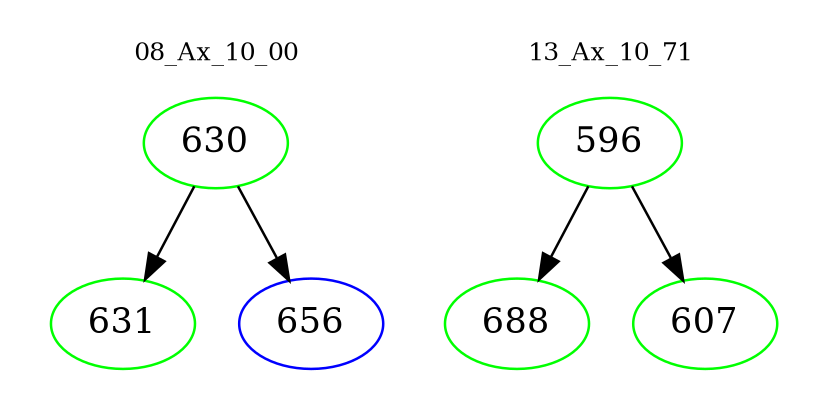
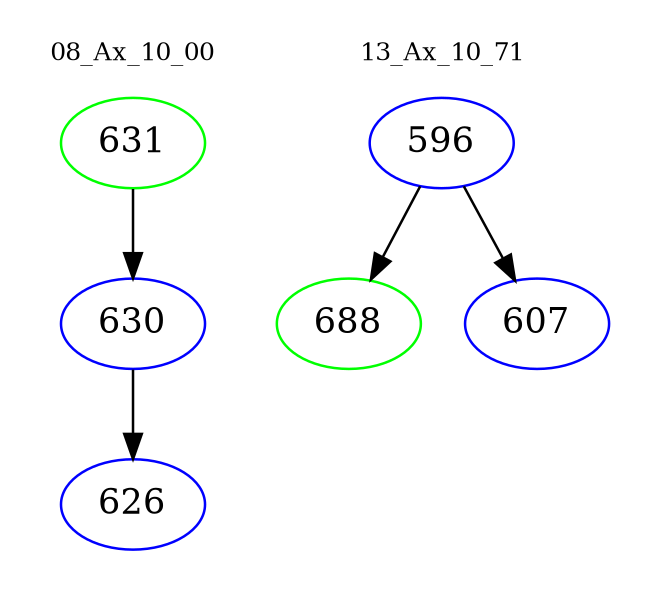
(216, 143) -> (133, 324)
(610, 143) -> (442, 143)
(176, 222) -> (133, 221)
(311, 324) -> (133, 504)
(705, 324) -> (537, 324)
